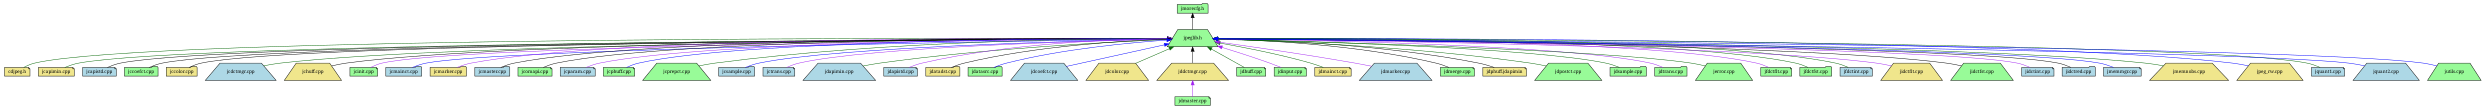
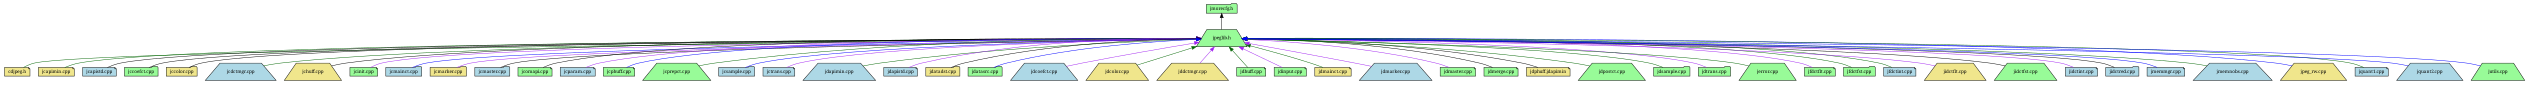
(1115, 56) -> (1130, 54)
(1193, 57) -> (1206, 57)
(2189, 72) -> (2233, 72)
(1193, 91) -> (1349, 48)
